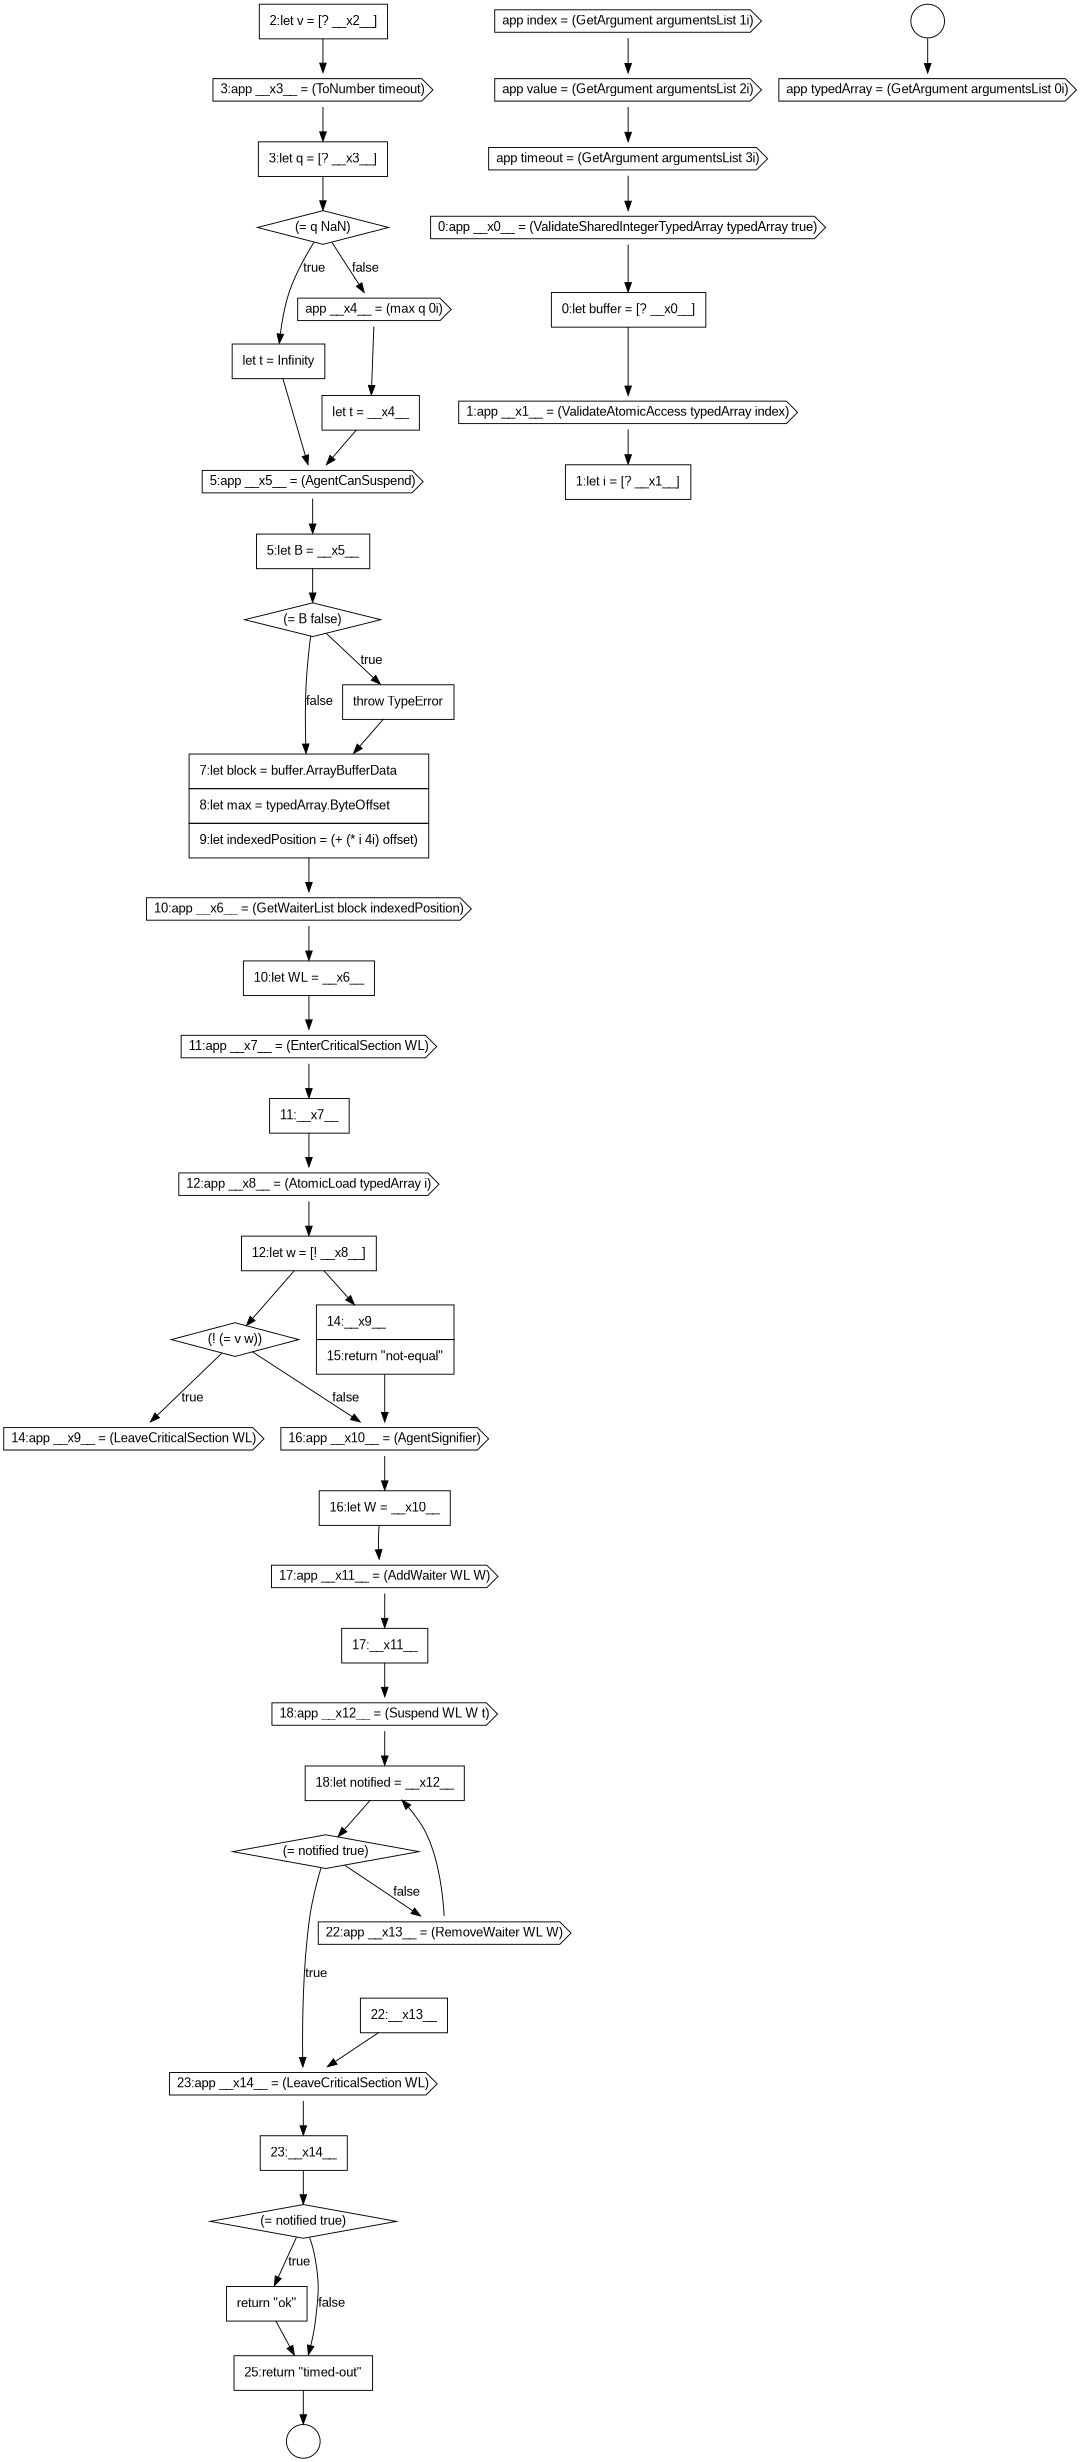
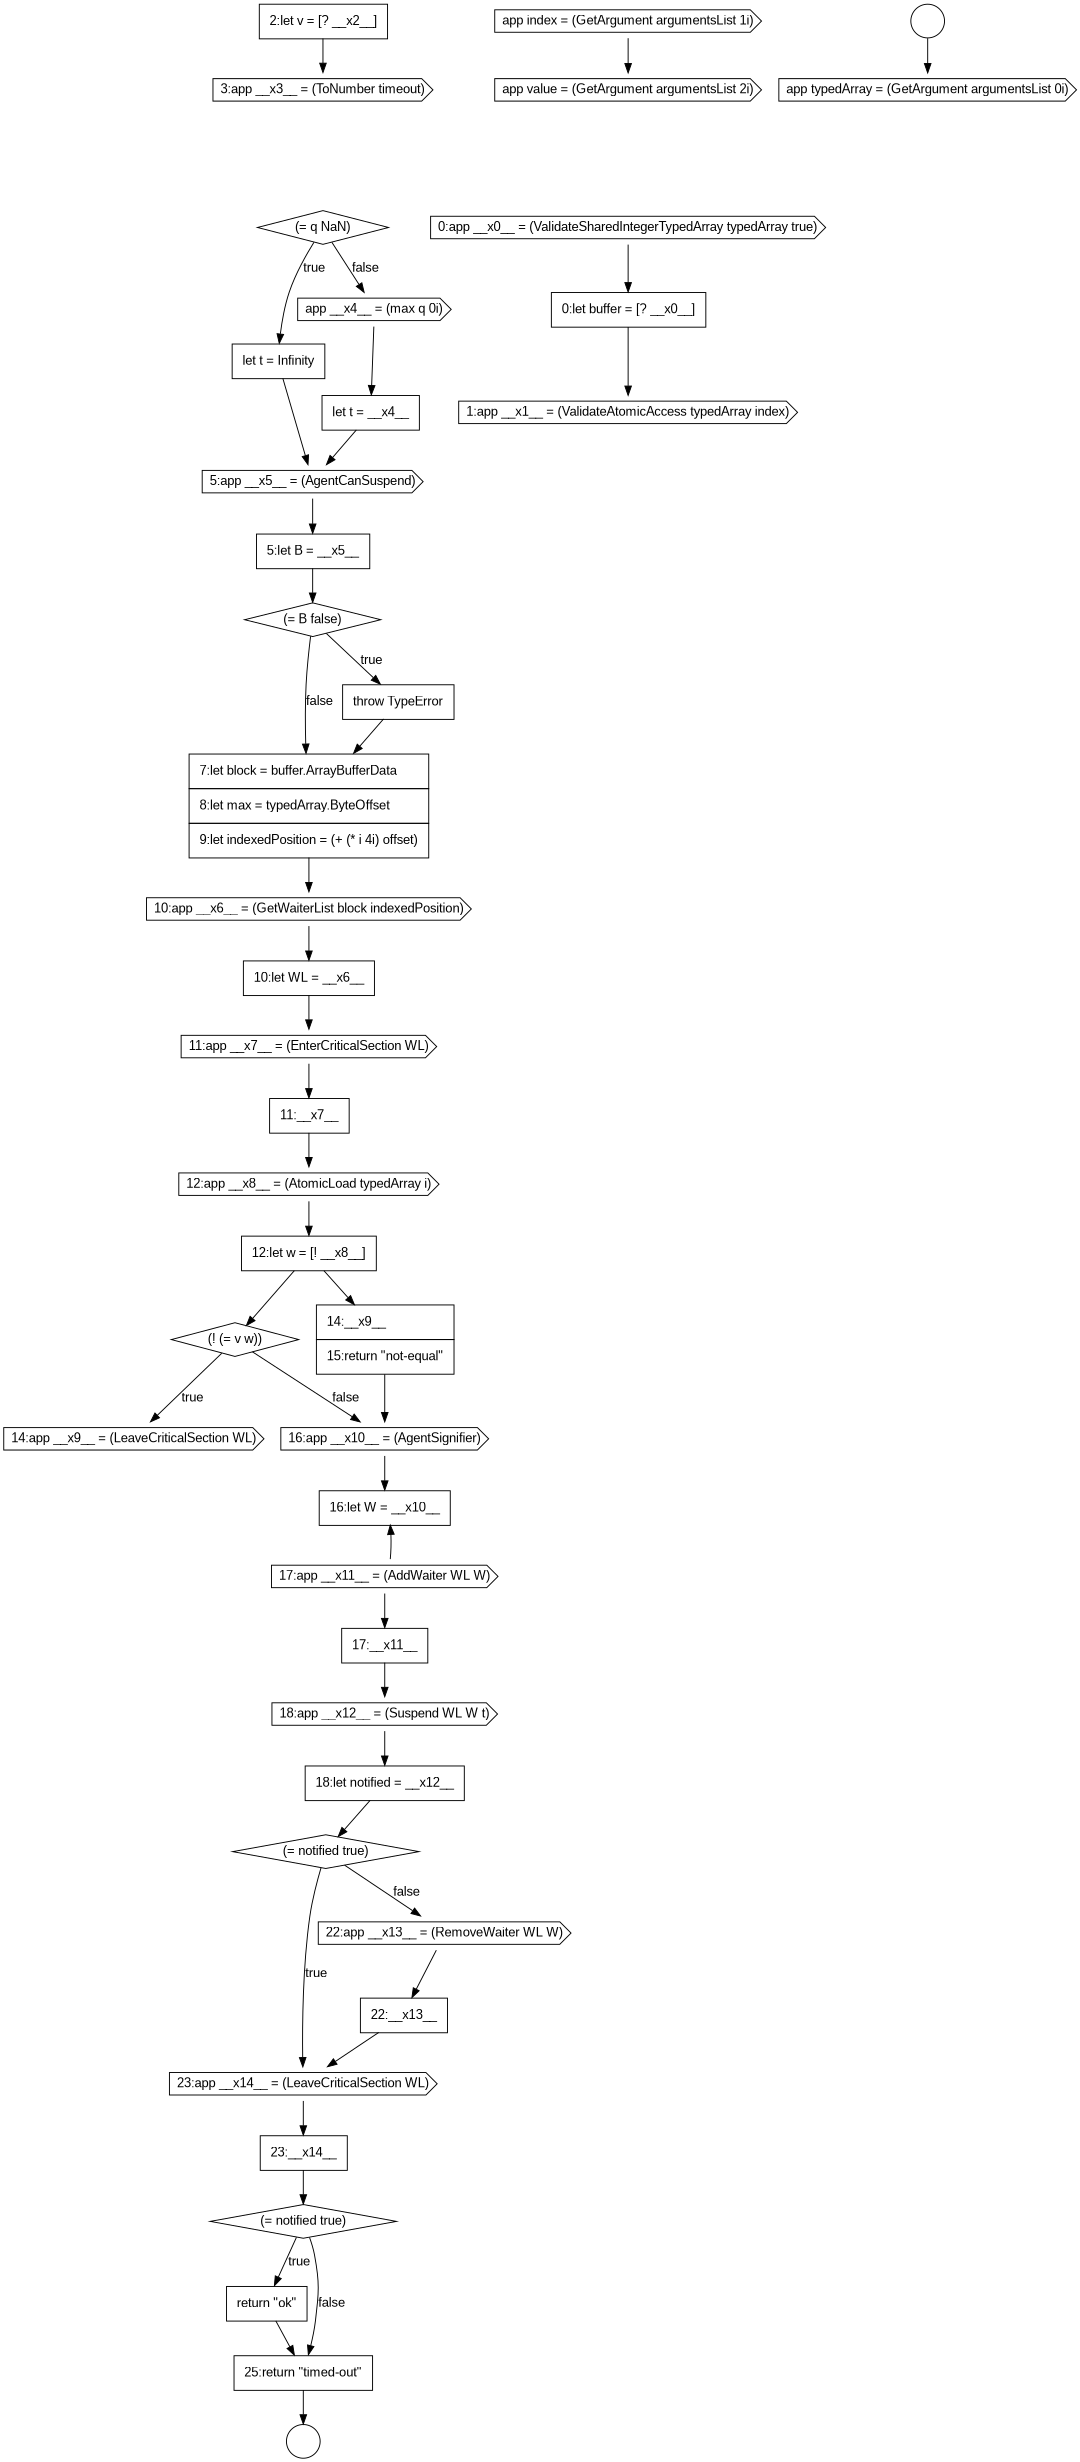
(323, 159) -> none
(628, 159) -> none
(628, 482) -> none
(378, 1537) -> (391, 1547)
(435, 1858) -> (426, 1970)
